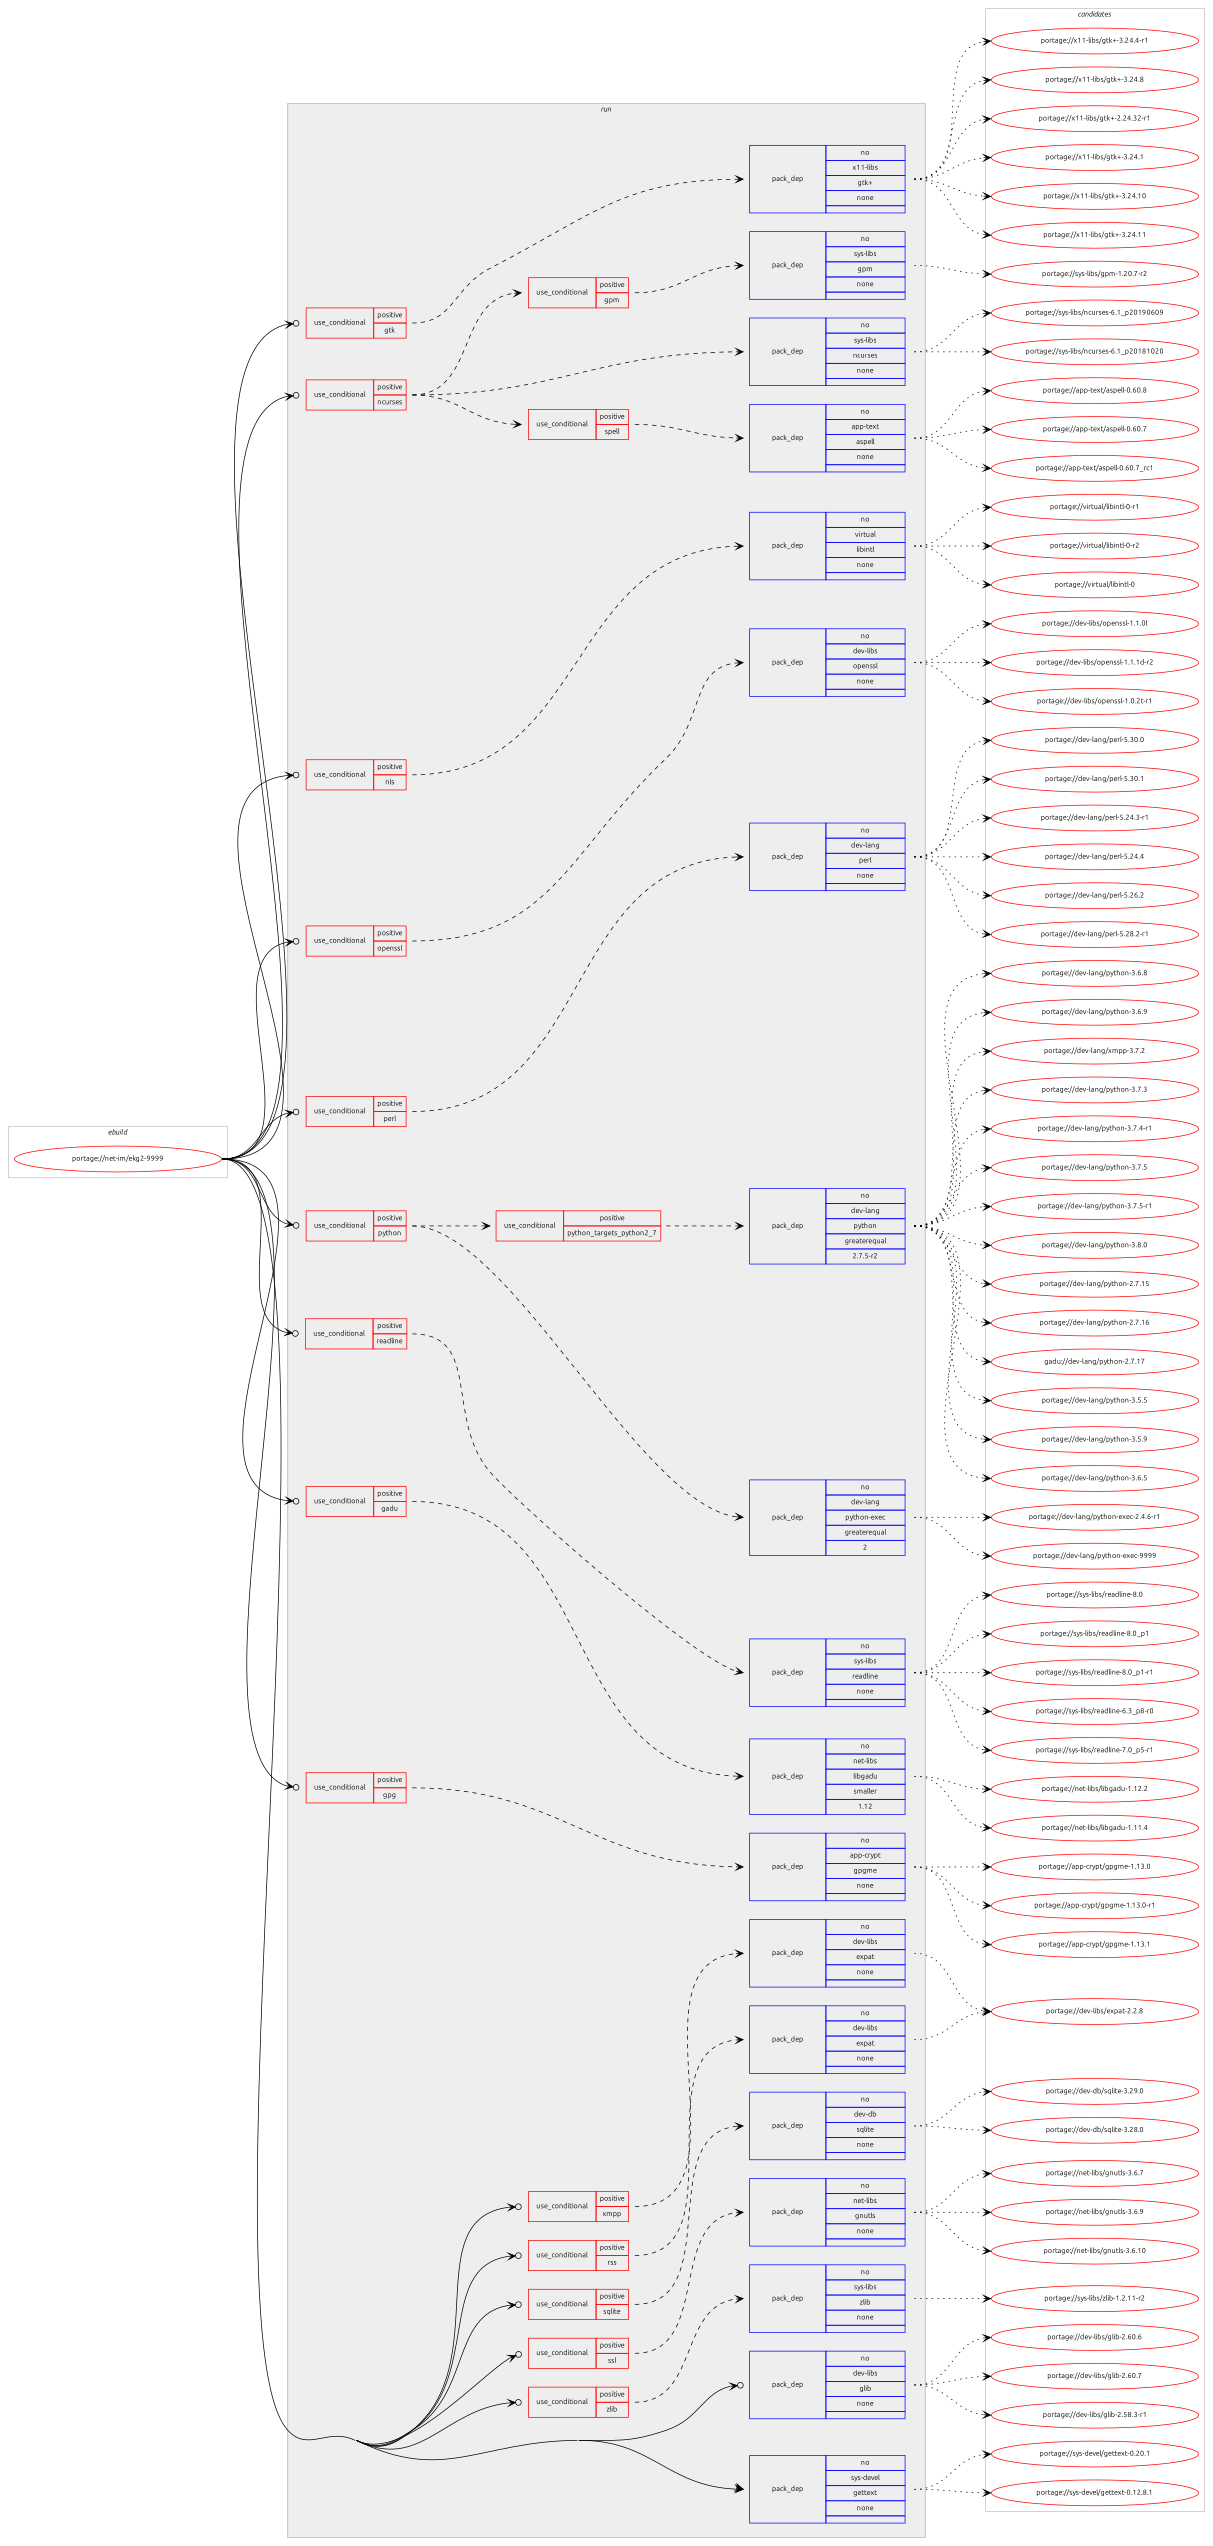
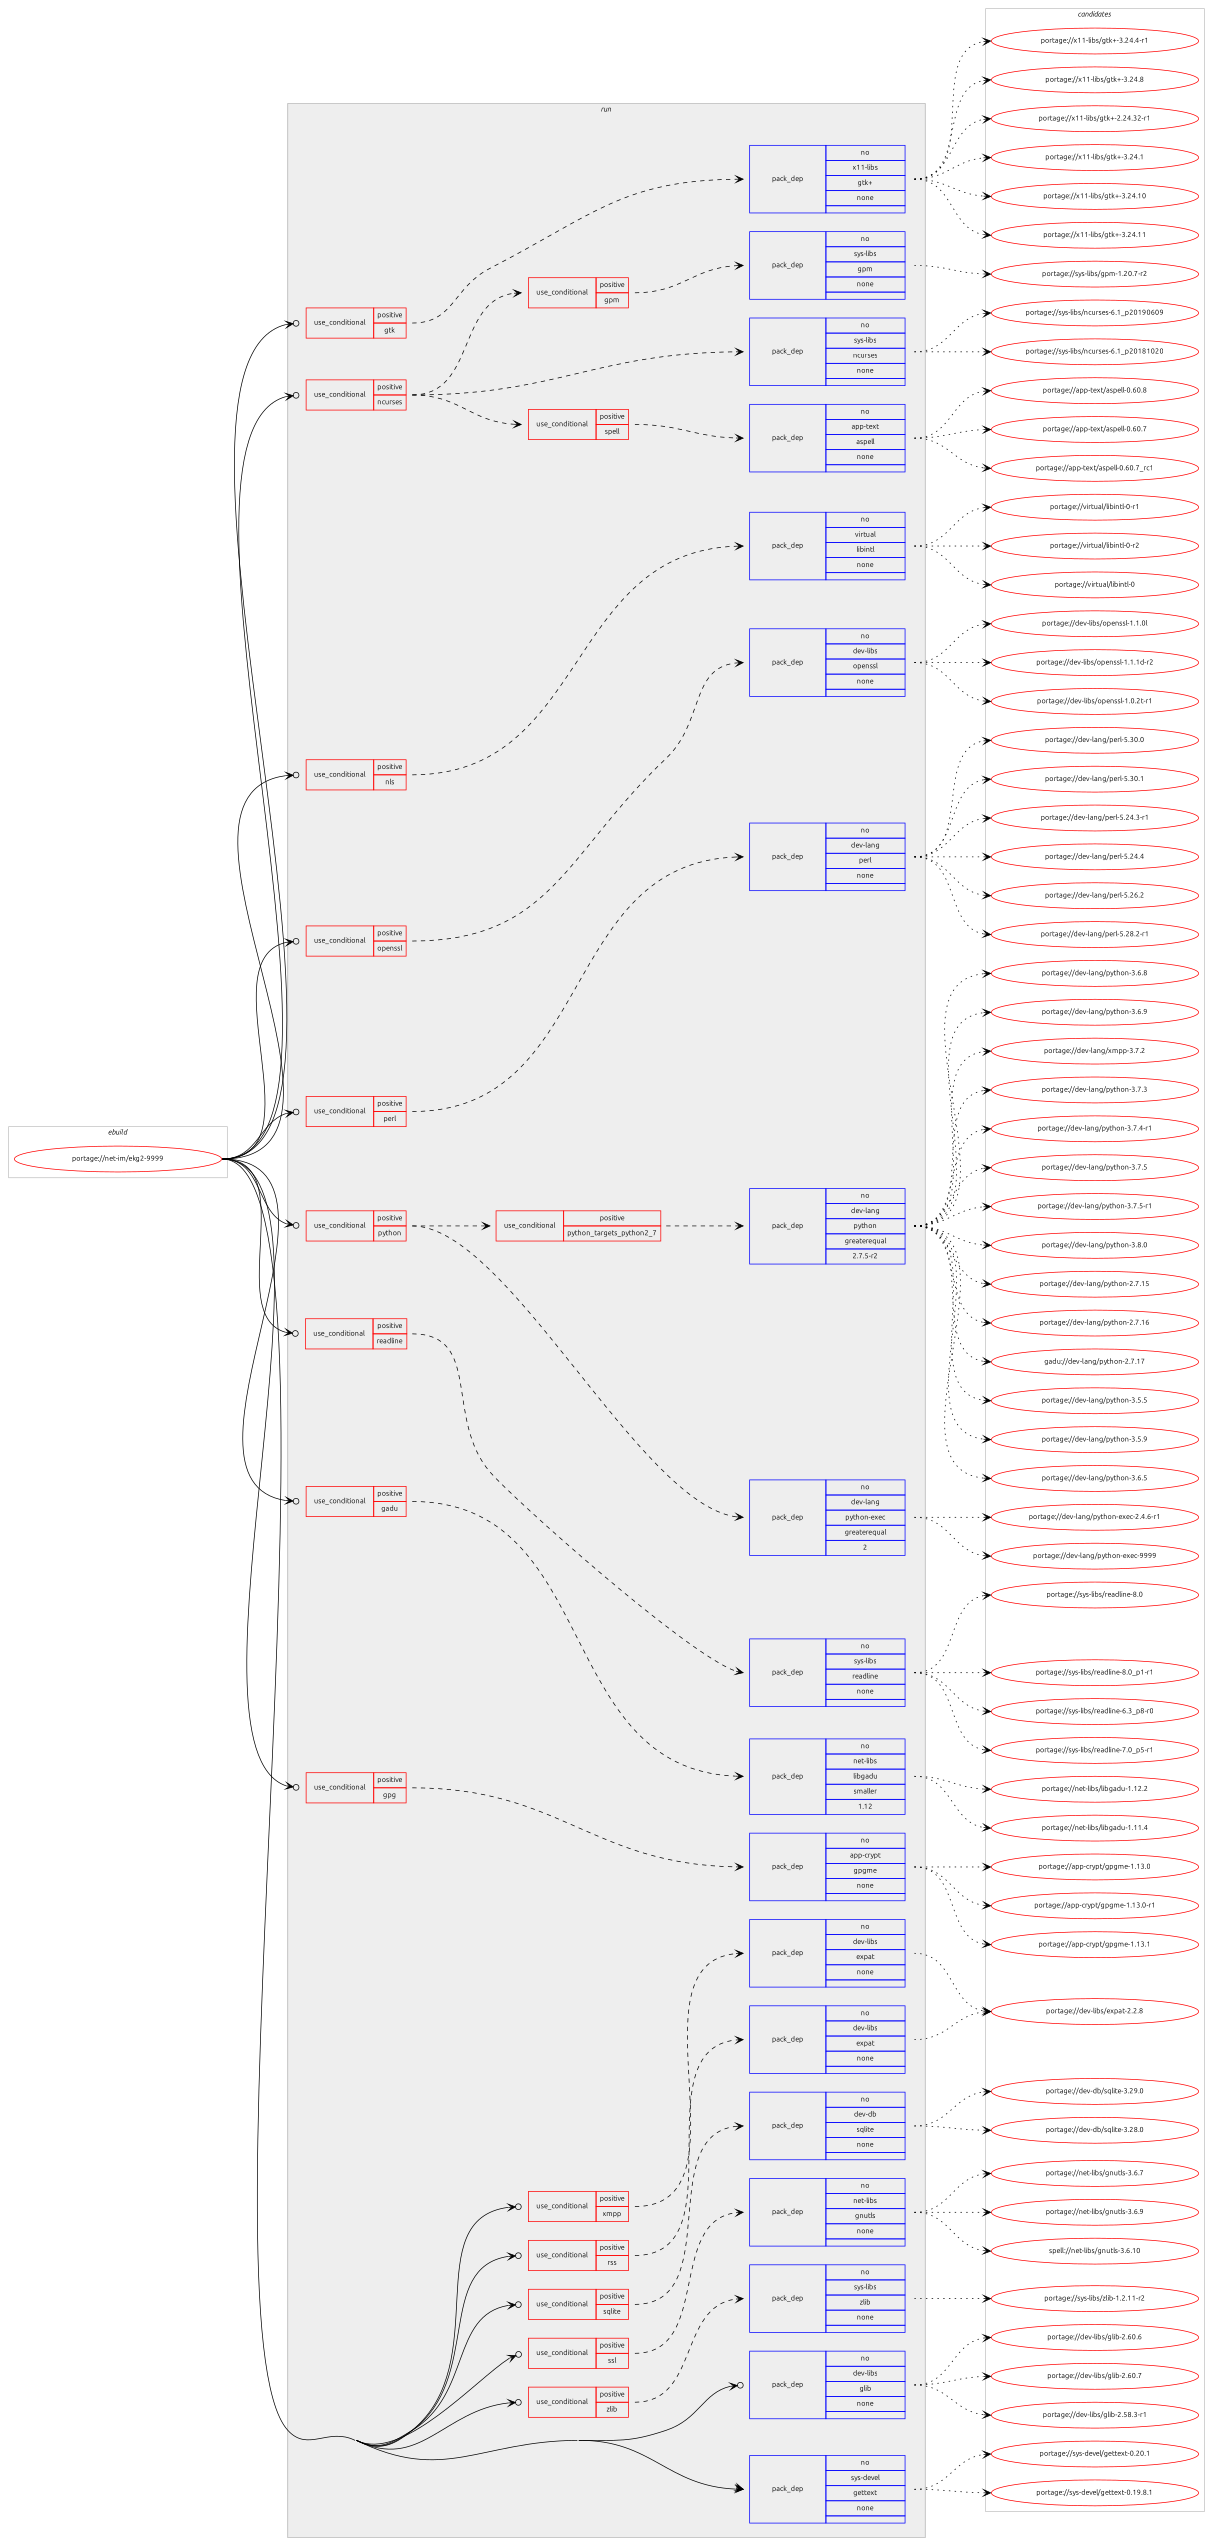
(1095, 1634) -> none
(1095, 2251) -> (1095, 2251)
(1095, 2493) -> (1095, 2493)
